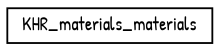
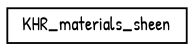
(110, 26) -> (97, 26)
